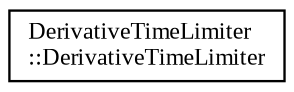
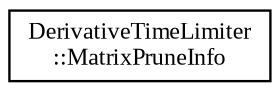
(147, 46) -> (140, 46)
